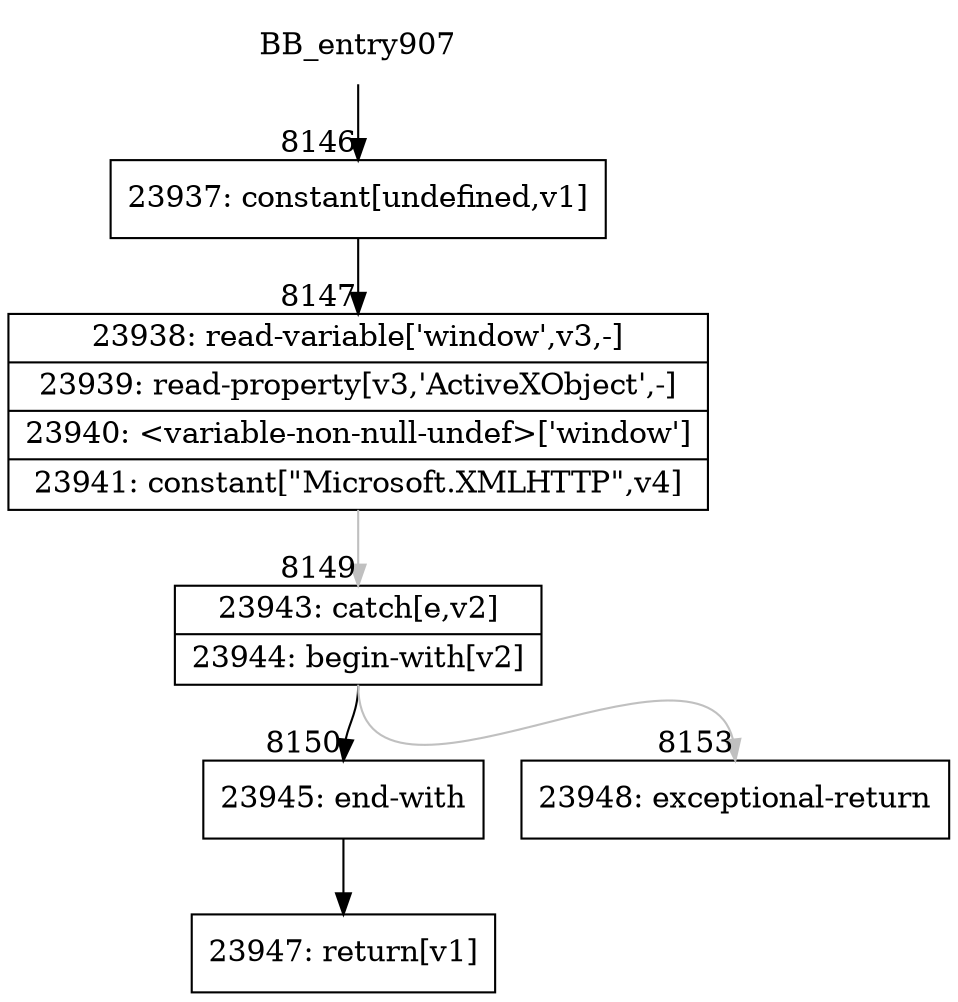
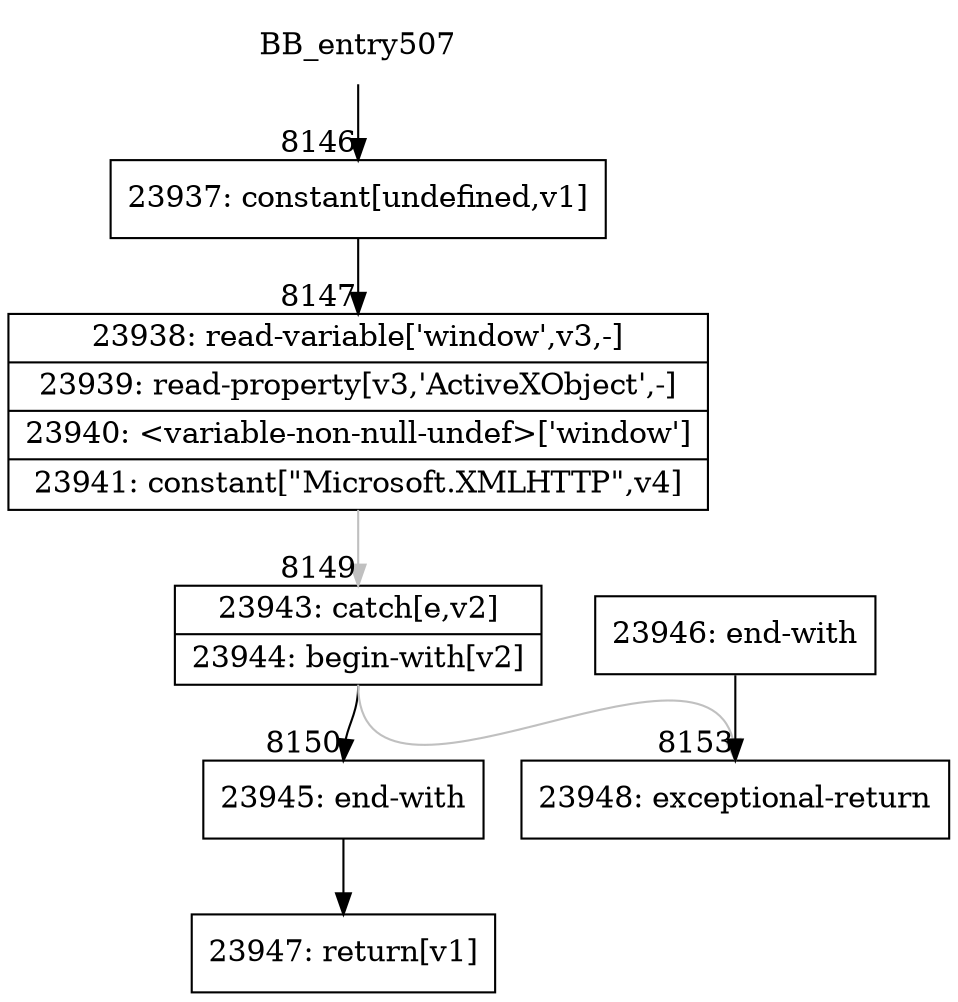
(358, 46) -> (358, 46)
none -> (735, 635)
